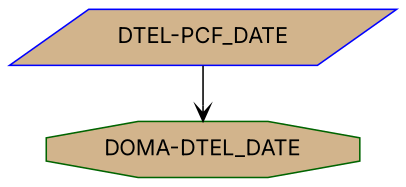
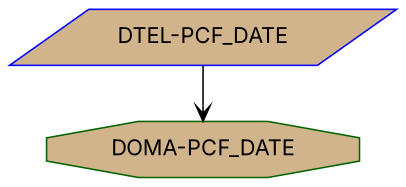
(203, 149) -> (203, 149)
